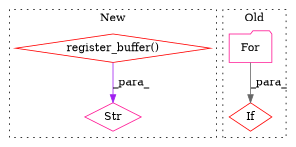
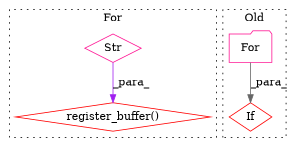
(113, 19) -> (113, 19)
(113, 79) -> (113, 79)
